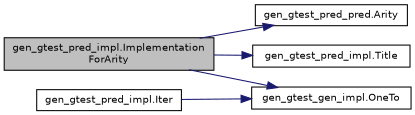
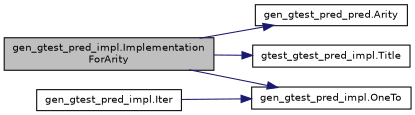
(331, 56) -> (331, 56)
(331, 98) -> (331, 98)
